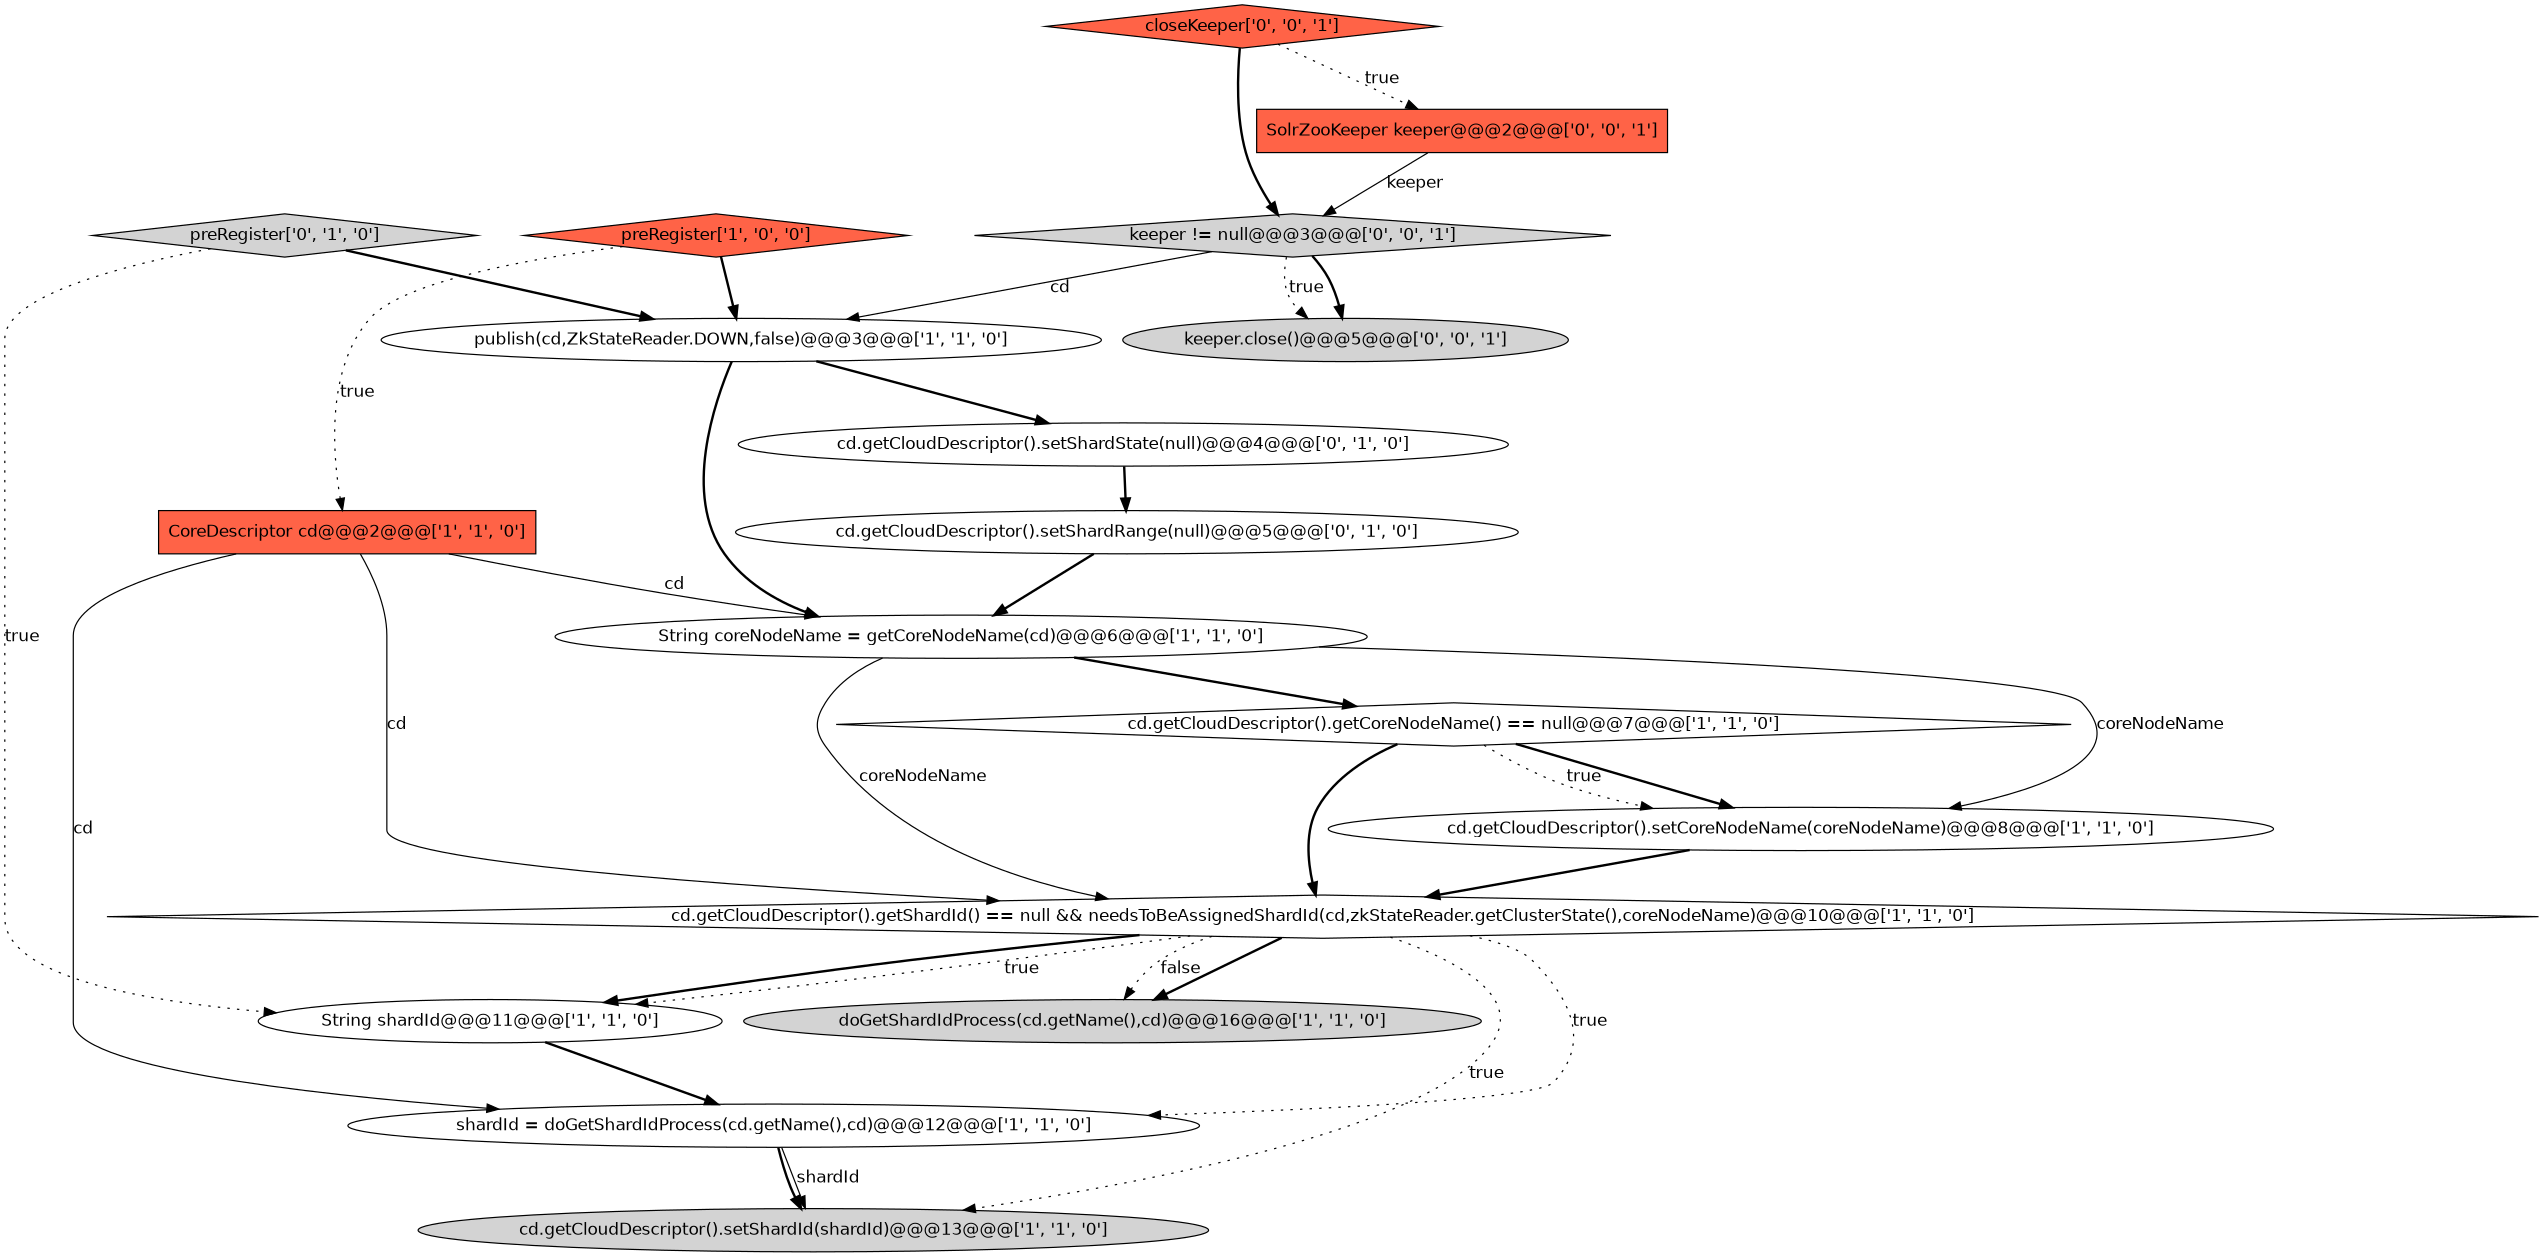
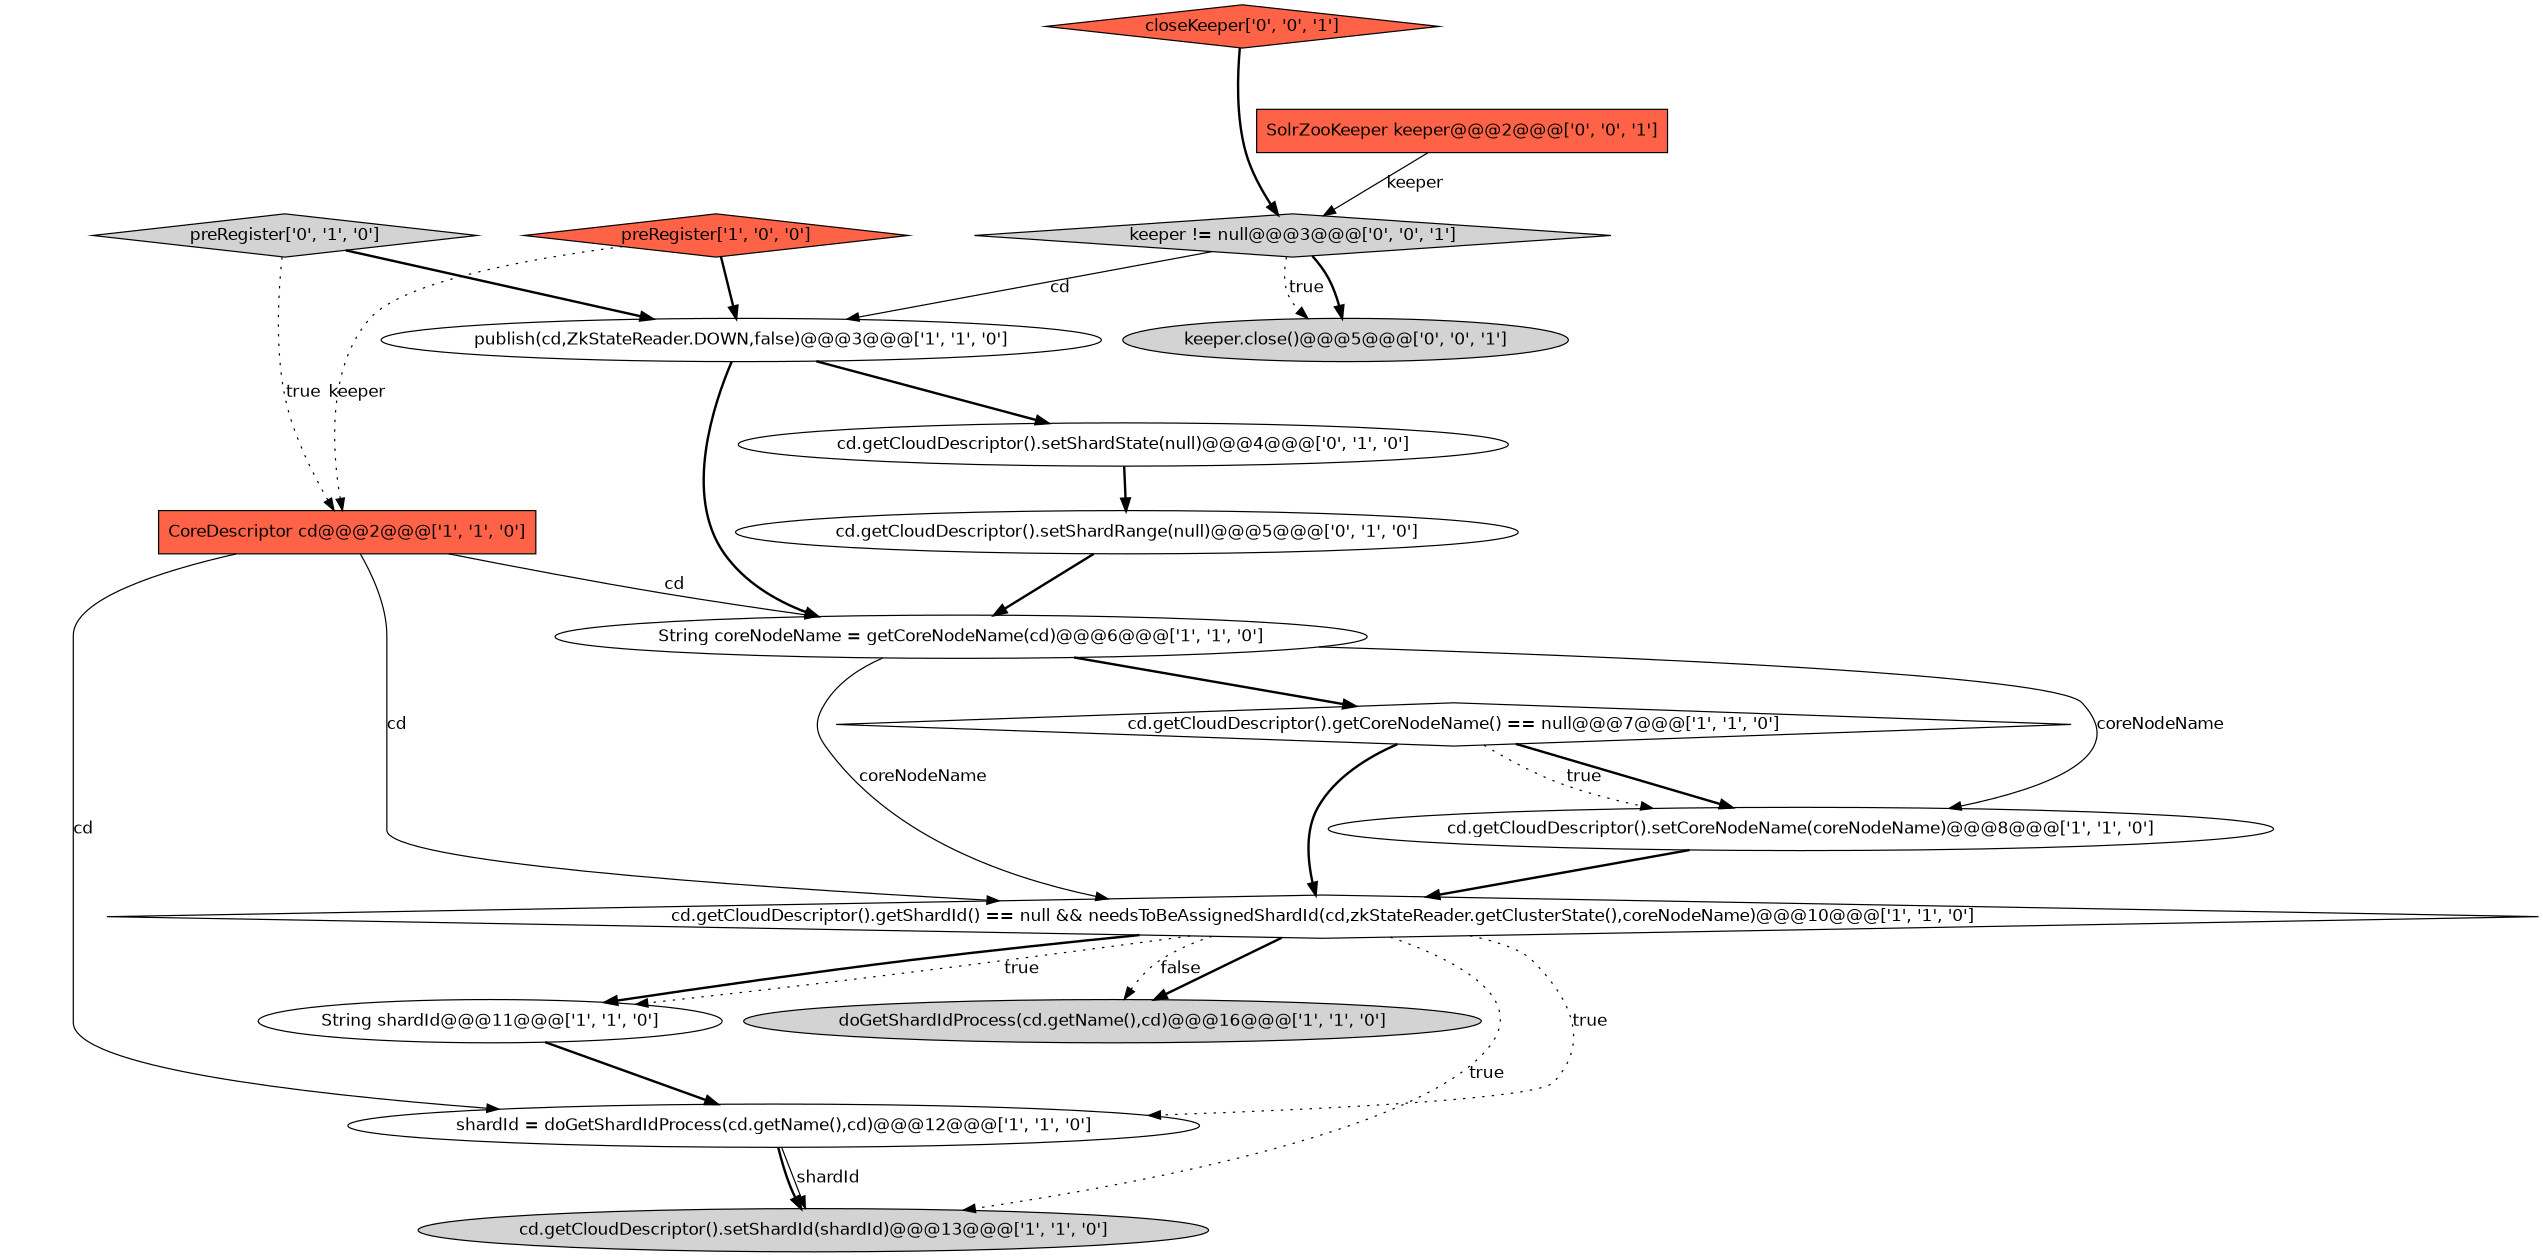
(1342, 74) -> none
(357, 392) -> (357, 392)
(5, 657) -> (283, 383)
